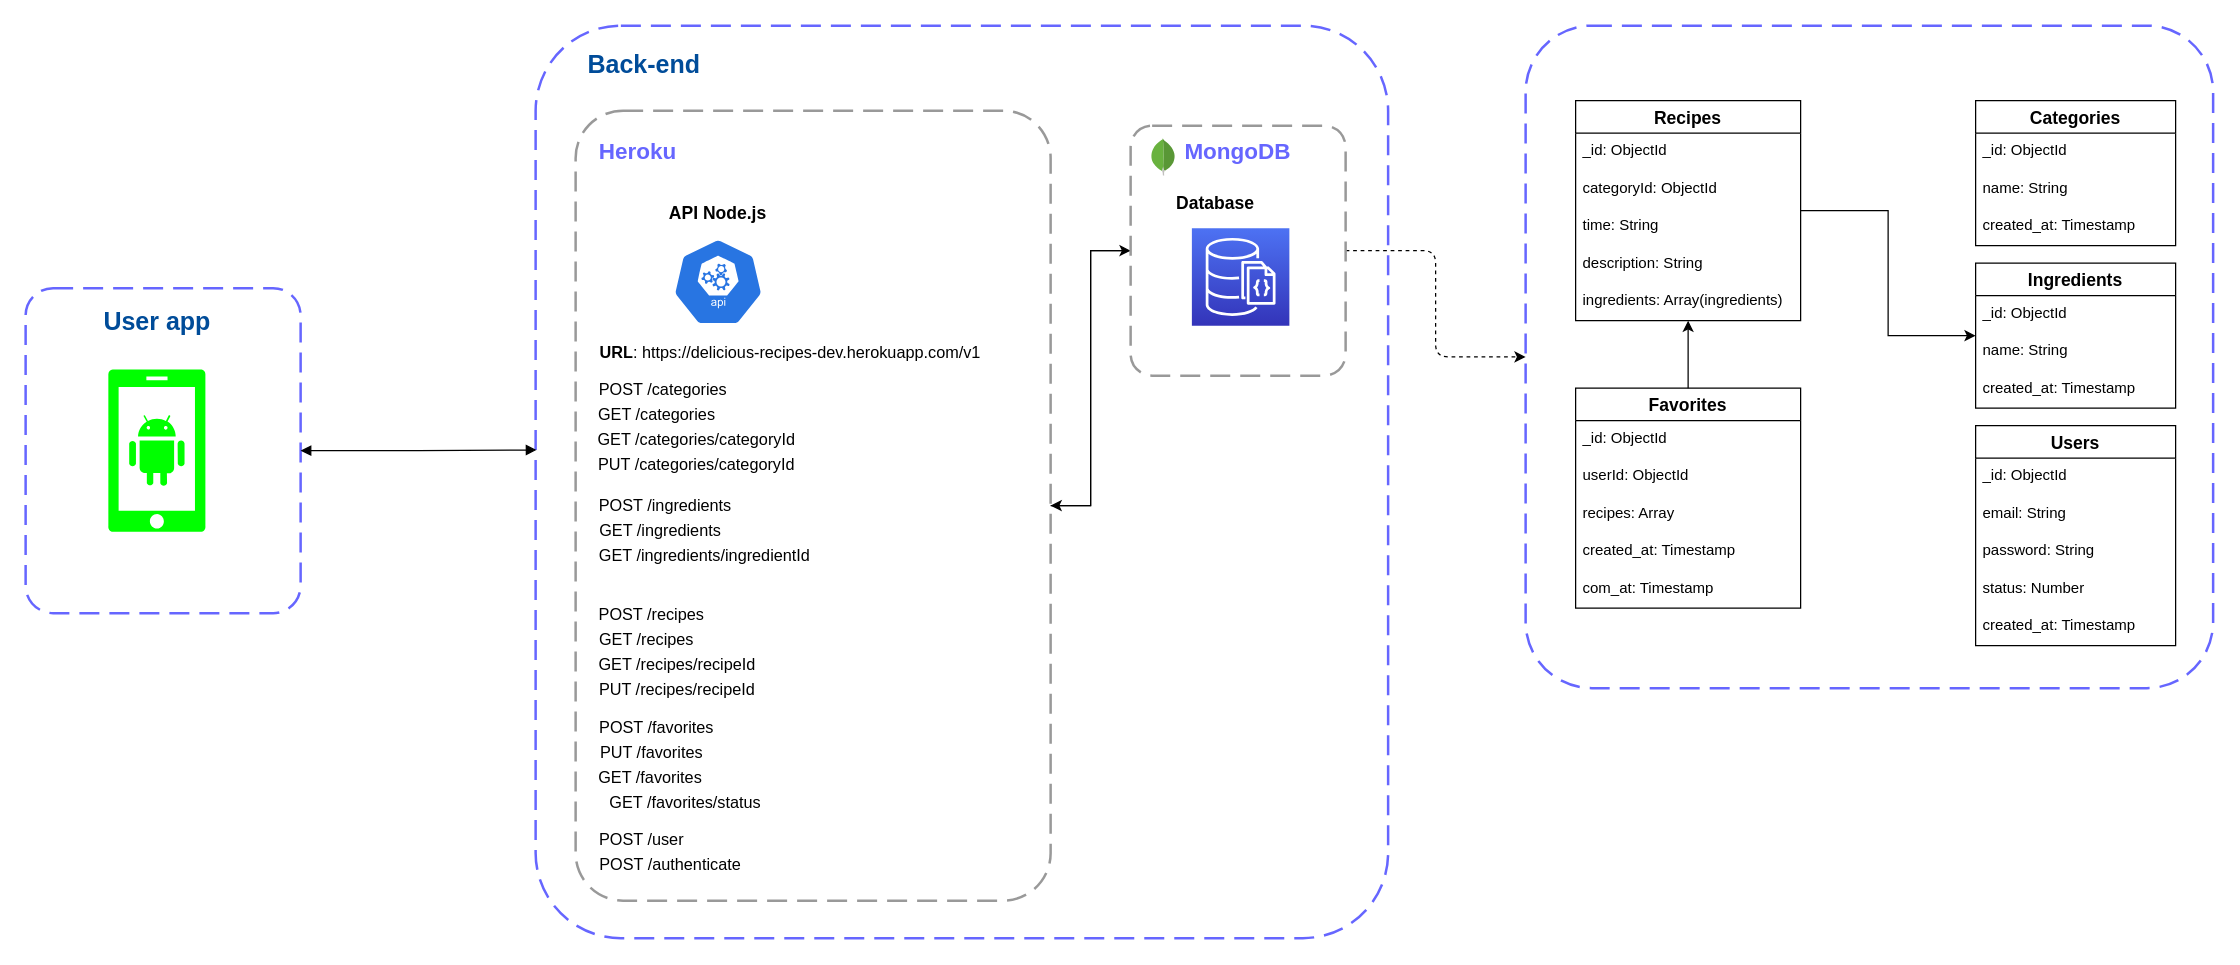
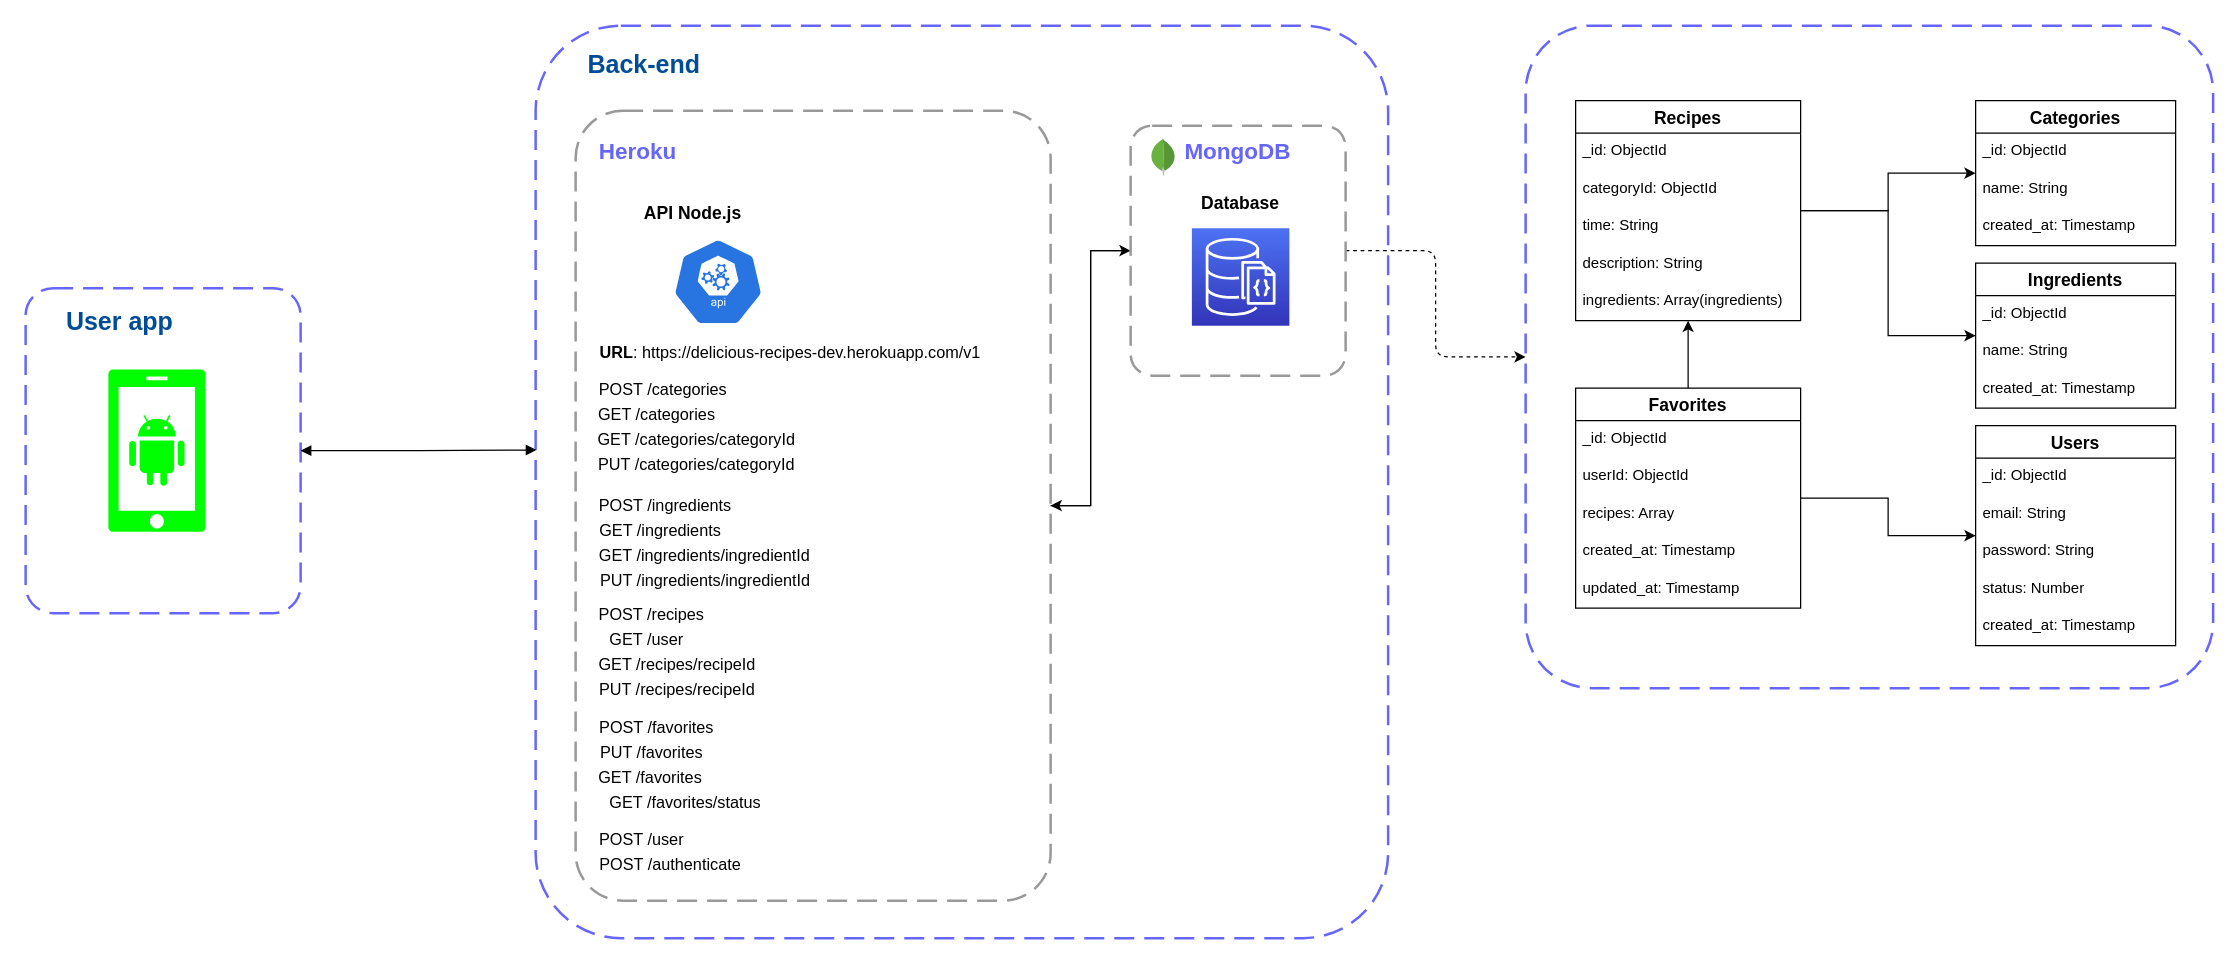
none -> (1910, 173)
(1216, 203) -> (1241, 203)
(718, 213) -> (693, 213)
(157, 321) -> (119, 321)
none -> (1888, 512)
none -> (705, 579)
(1648, 588) -> (1665, 588)
(647, 638) -> (647, 638)
